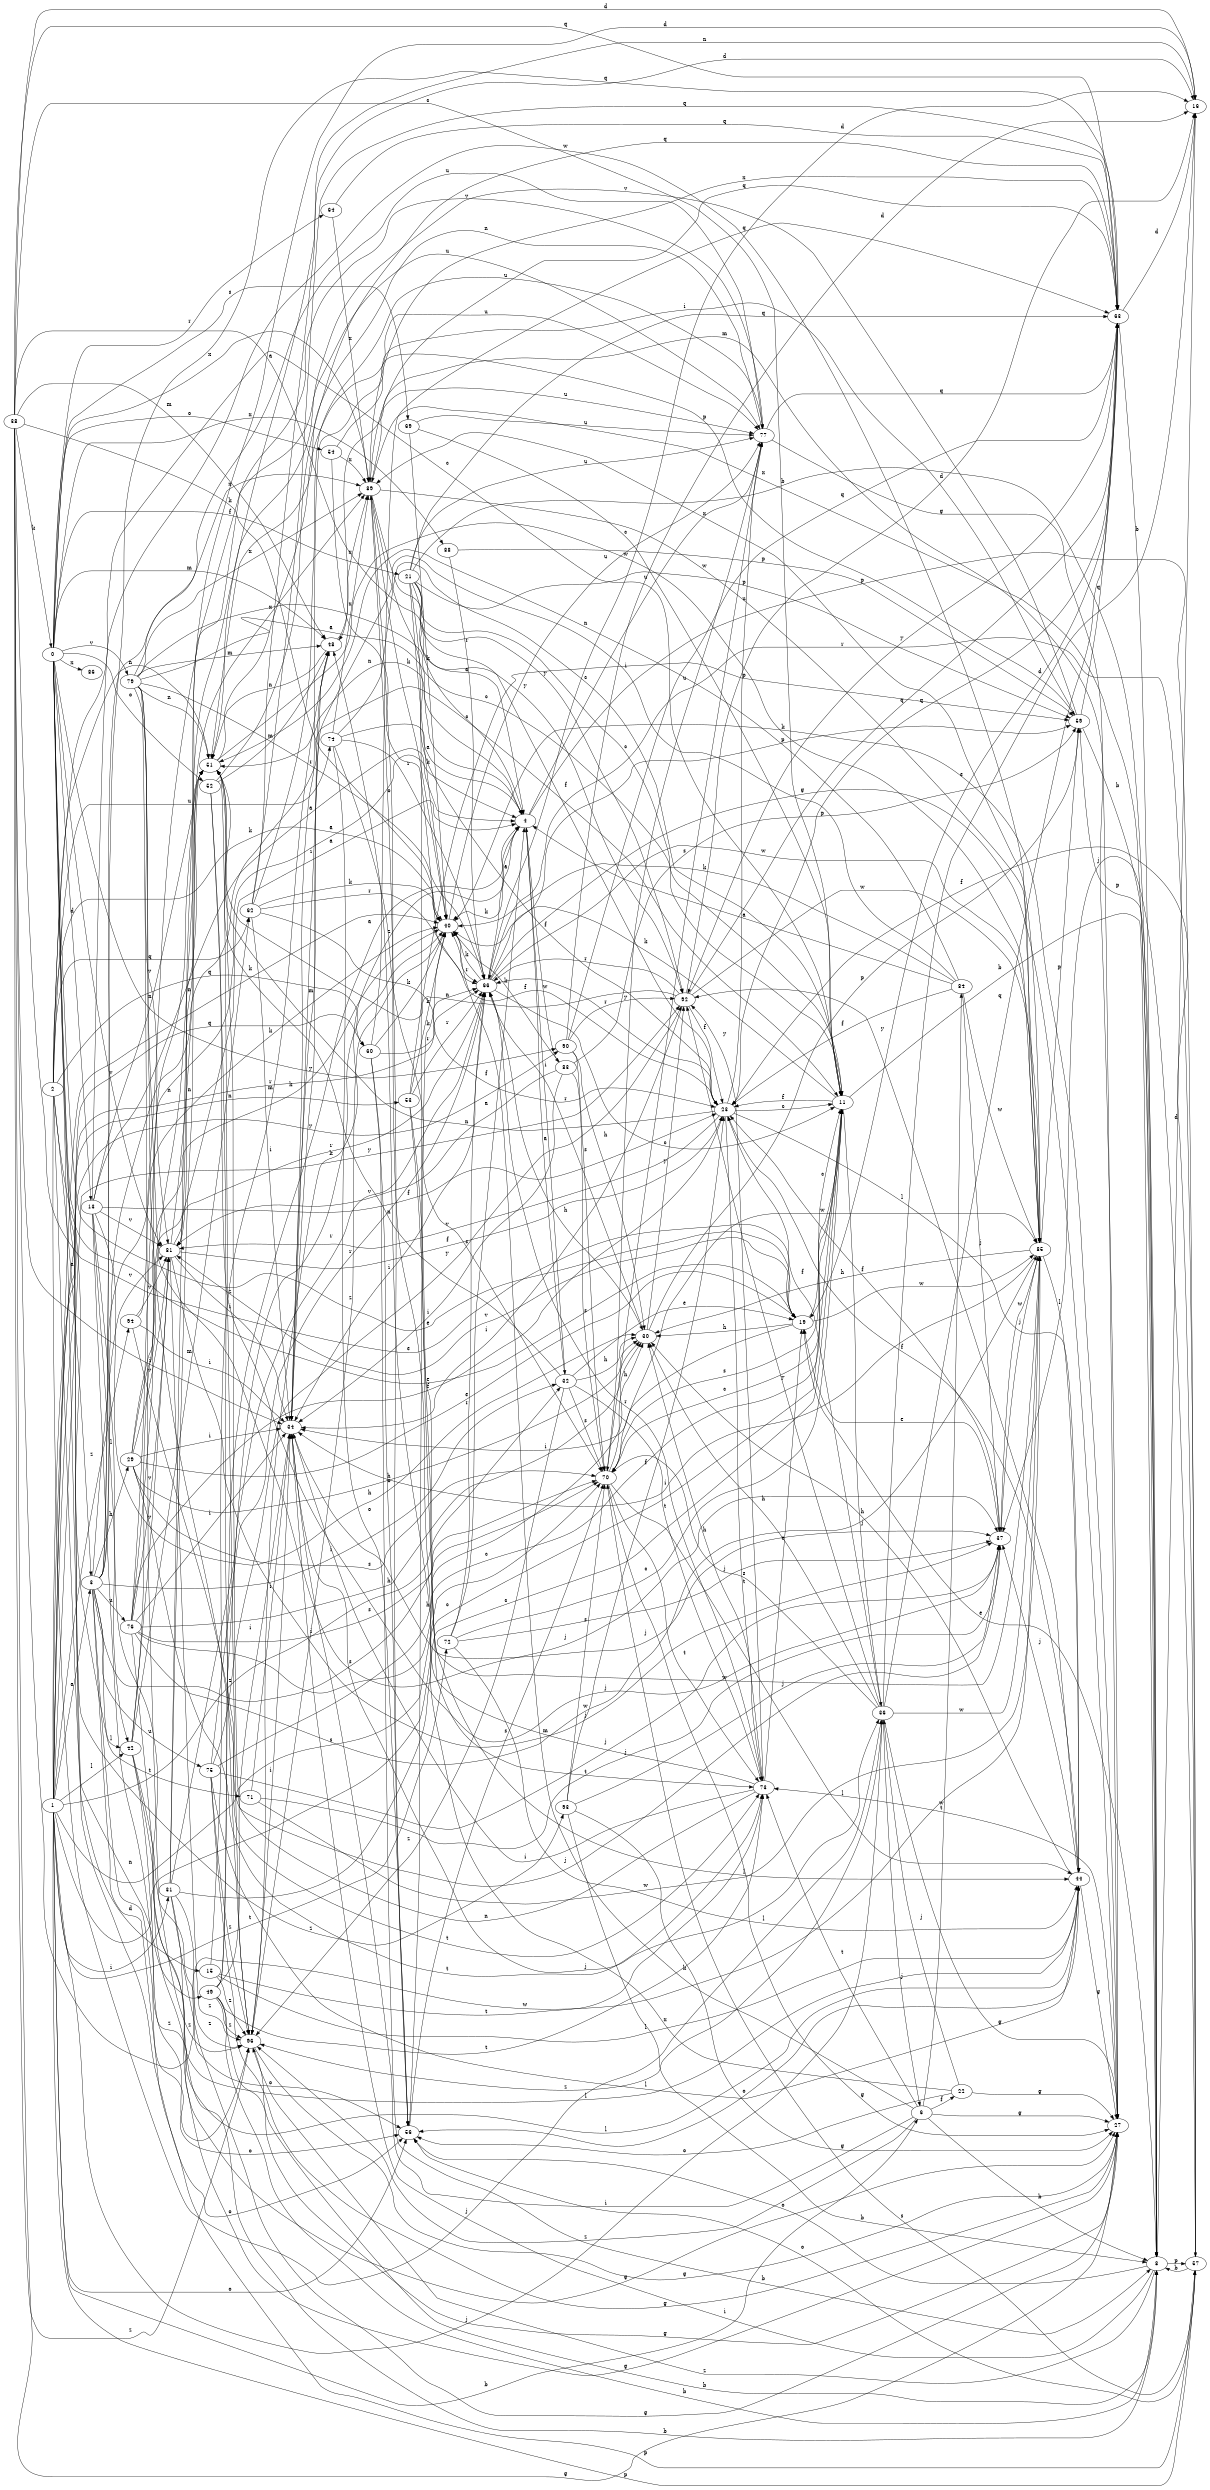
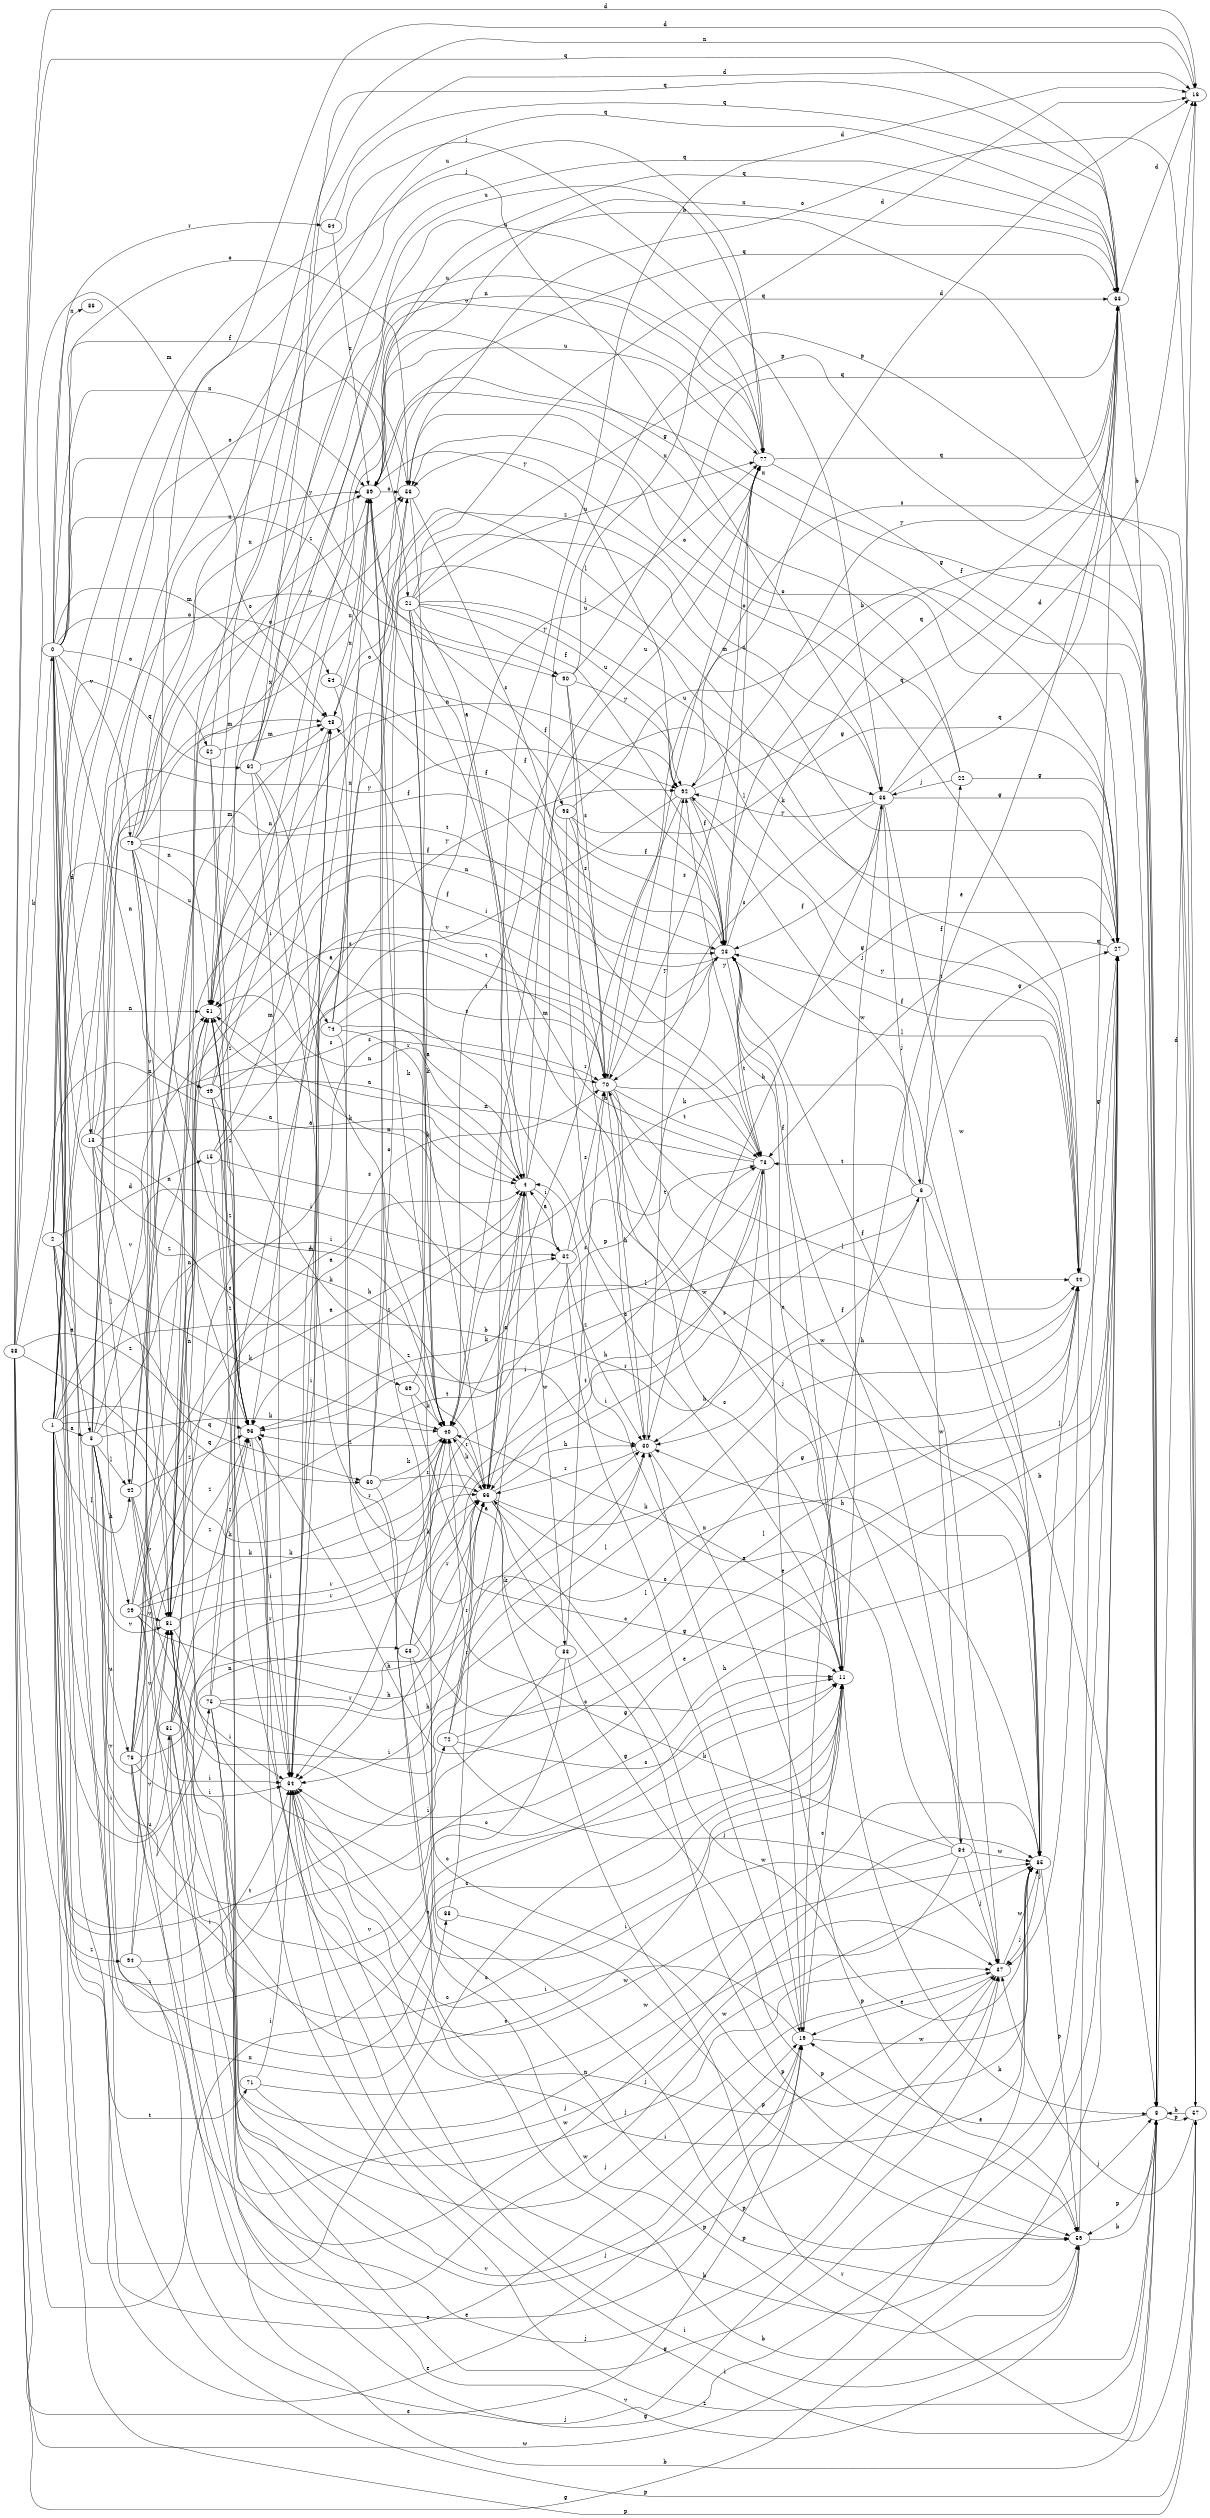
(783, 482) -> (783, 356)
(606, 1002) -> (606, 1242)
(196, 1332) -> (170, 1083)
